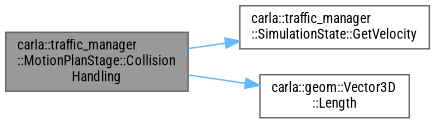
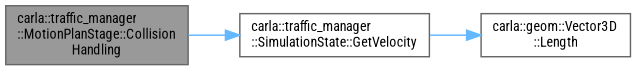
(217, 79) -> (448, 35)
